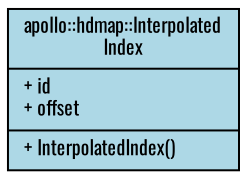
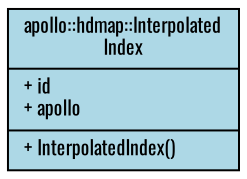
(52, 110) -> (53, 110)
